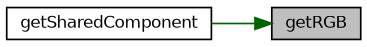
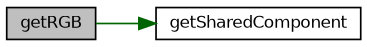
(233, 23) -> (117, 23)
